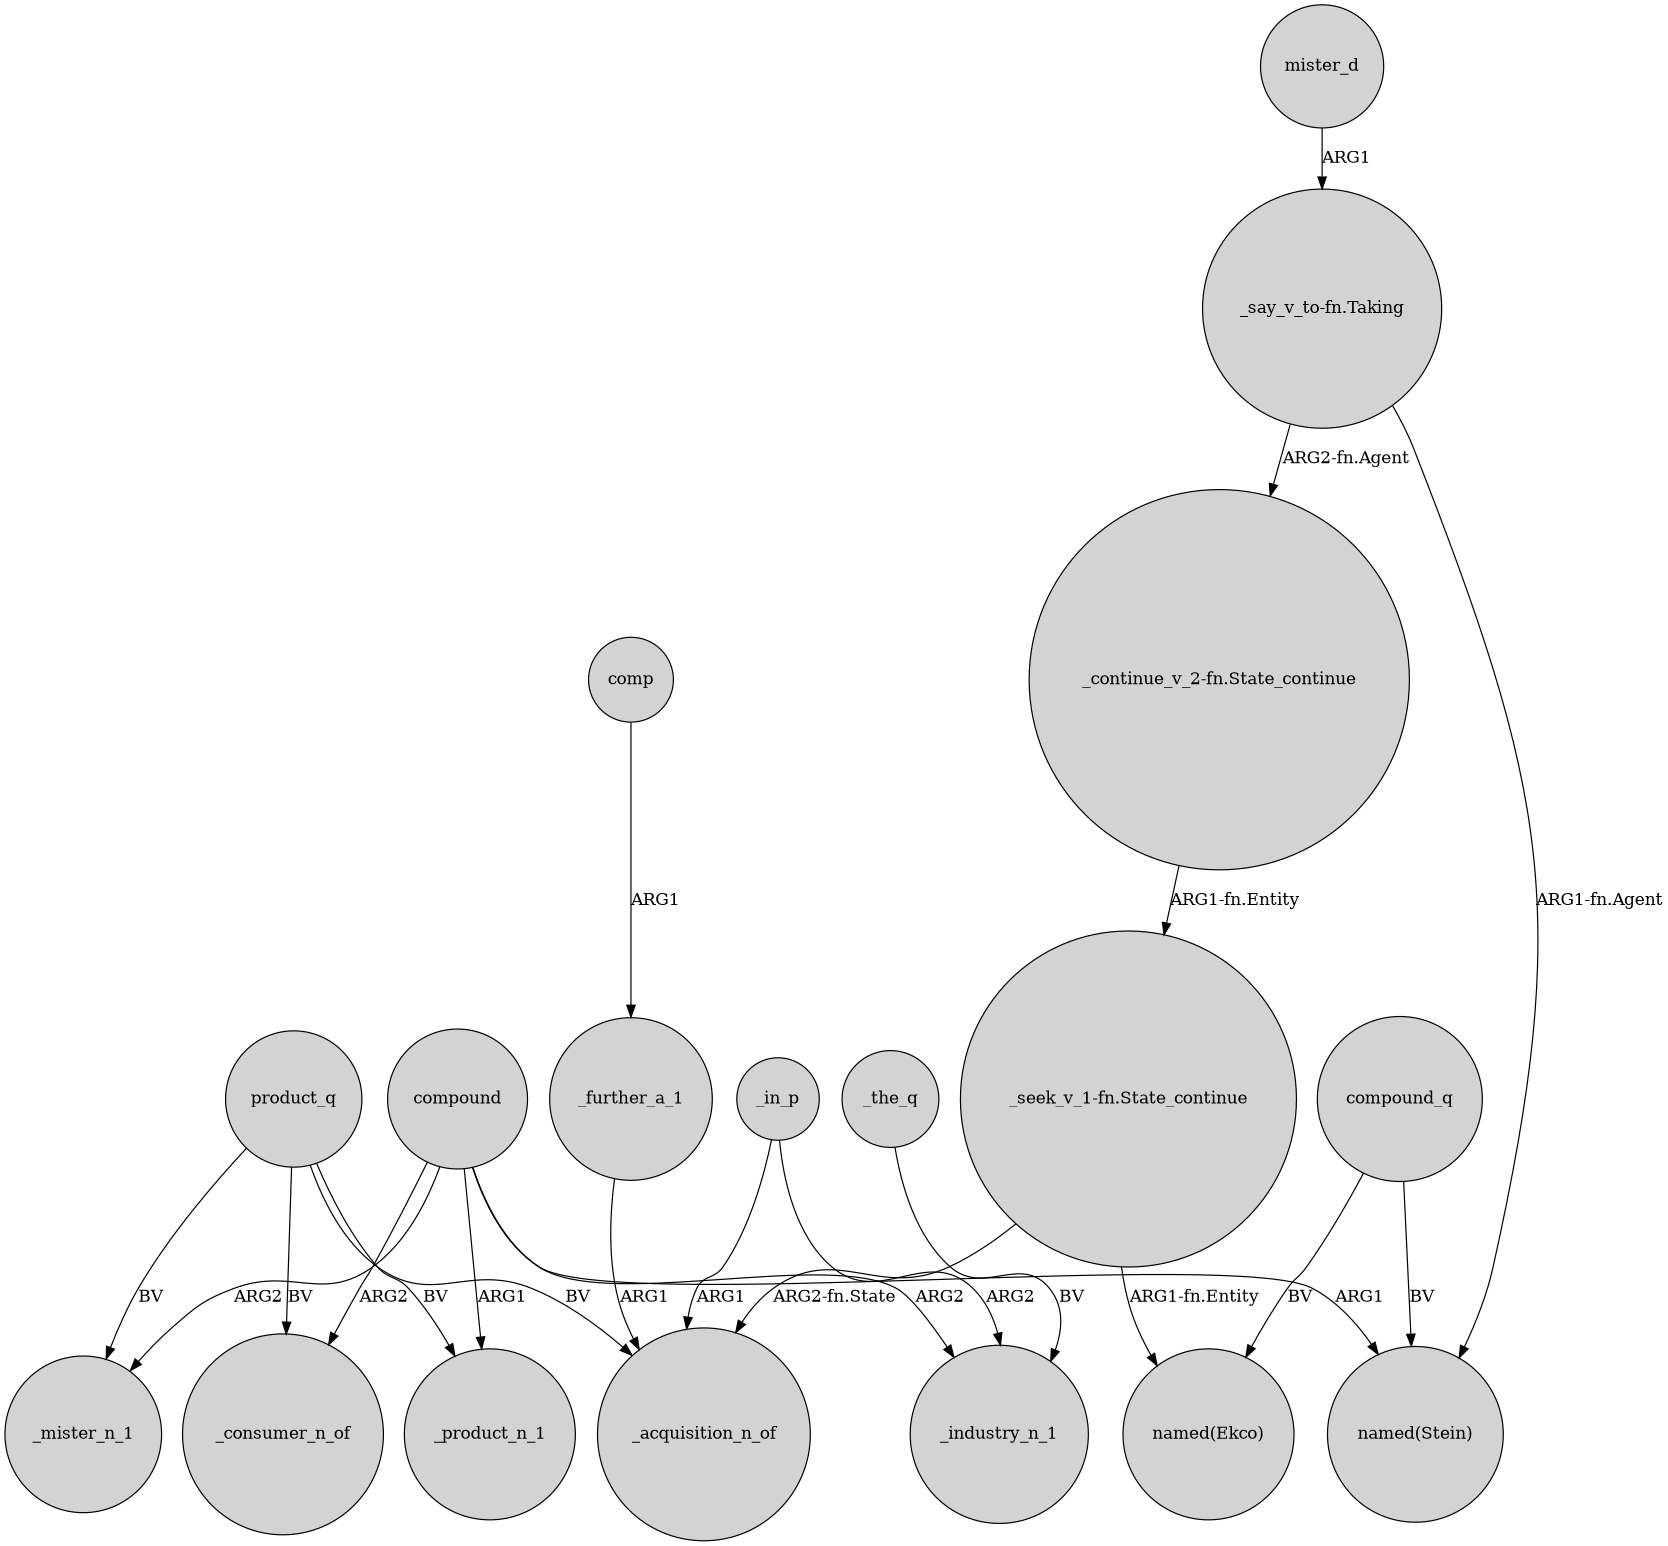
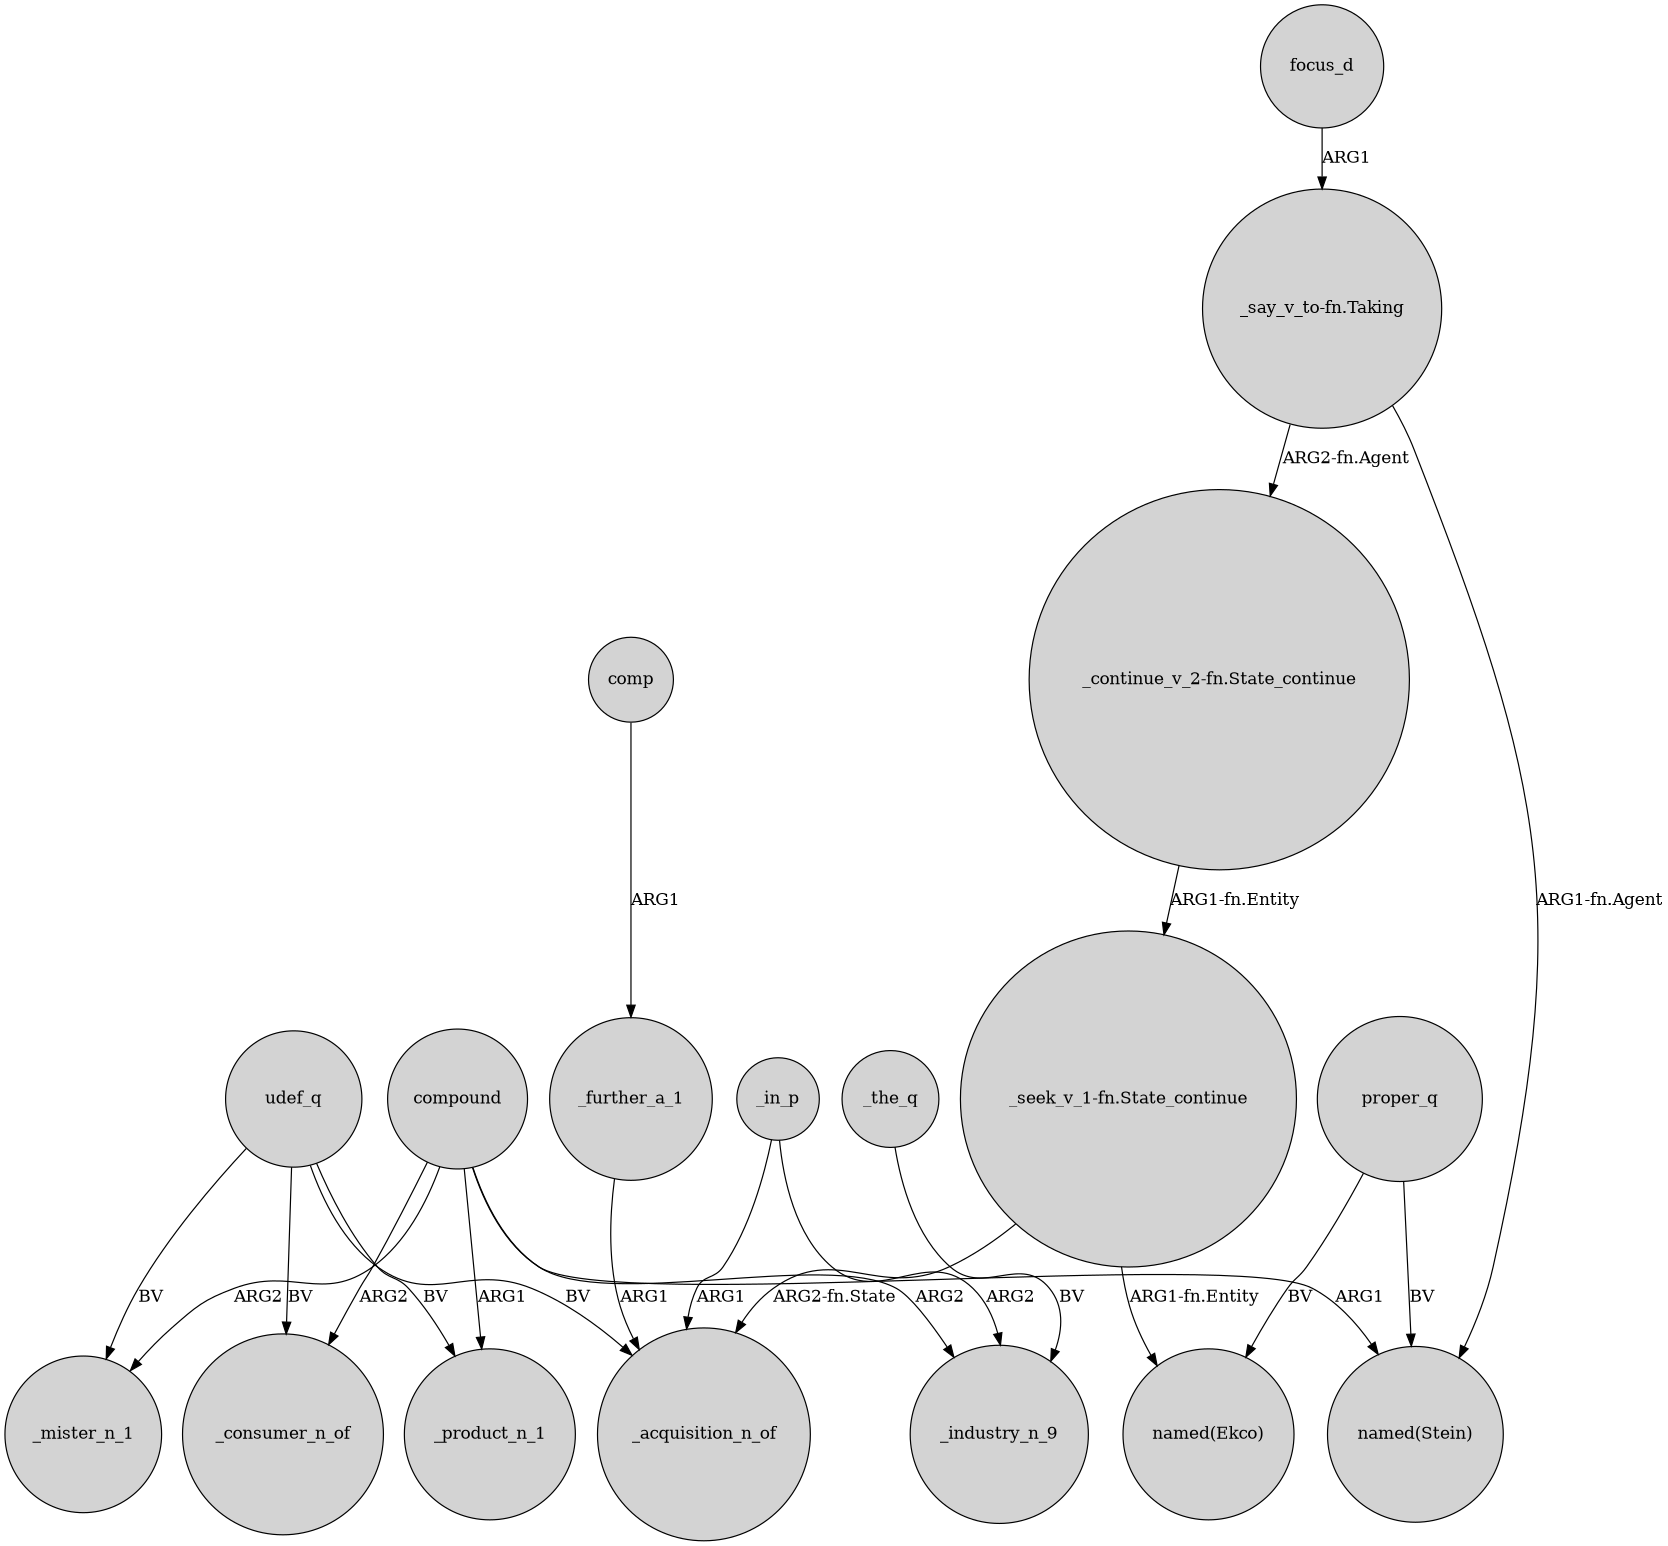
(1322, 66) -> (1322, 66)
(294, 1099) -> (294, 1099)
(1400, 1099) -> (1400, 1099)
(999, 1434) -> (999, 1434)
